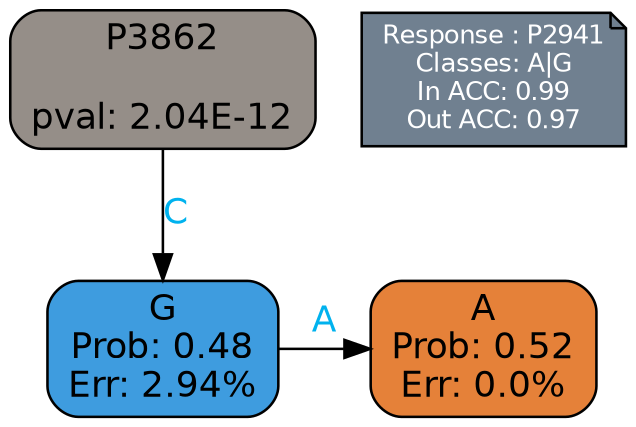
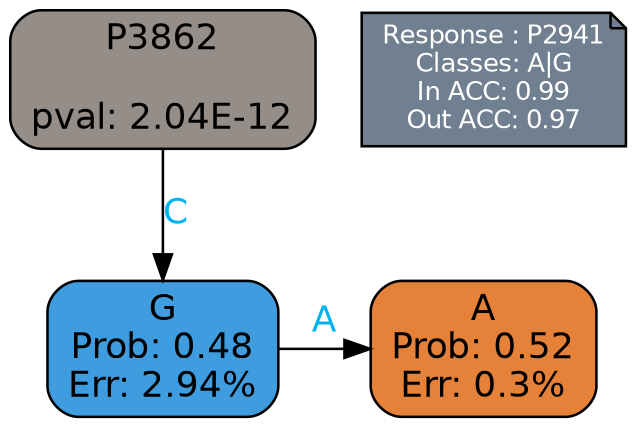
(484, 349) -> (484, 349)
